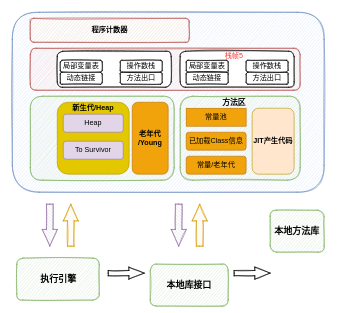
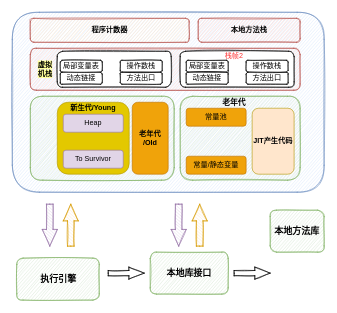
none -> (249, 30)
(234, 56) -> (234, 56)
none -> (45, 69)
(234, 102) -> (234, 102)
(93, 108) -> (93, 108)
(216, 117) -> (216, 117)
(150, 138) -> (150, 138)
(216, 141) -> none
(93, 150) -> (93, 159)
(216, 165) -> (216, 165)
(189, 285) -> (189, 273)
